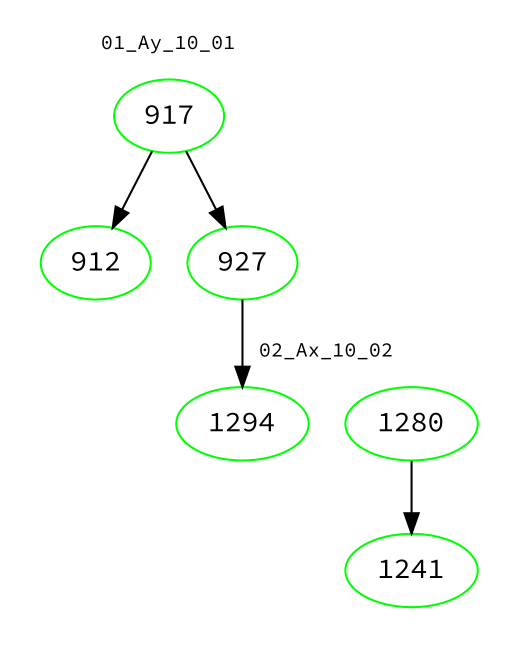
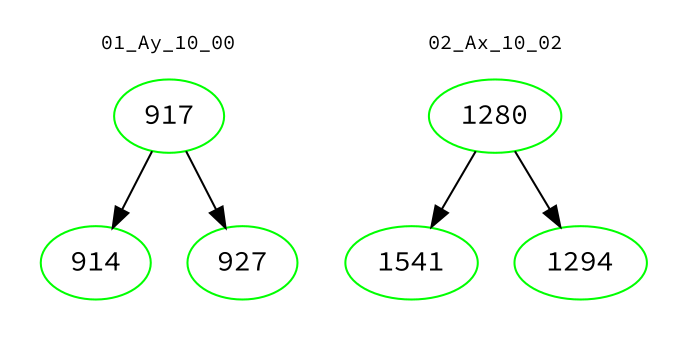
(169, 44) -> (169, 44)
(96, 263) -> (96, 263)
(242, 345) -> (532, 180)
(412, 570) -> (412, 263)
